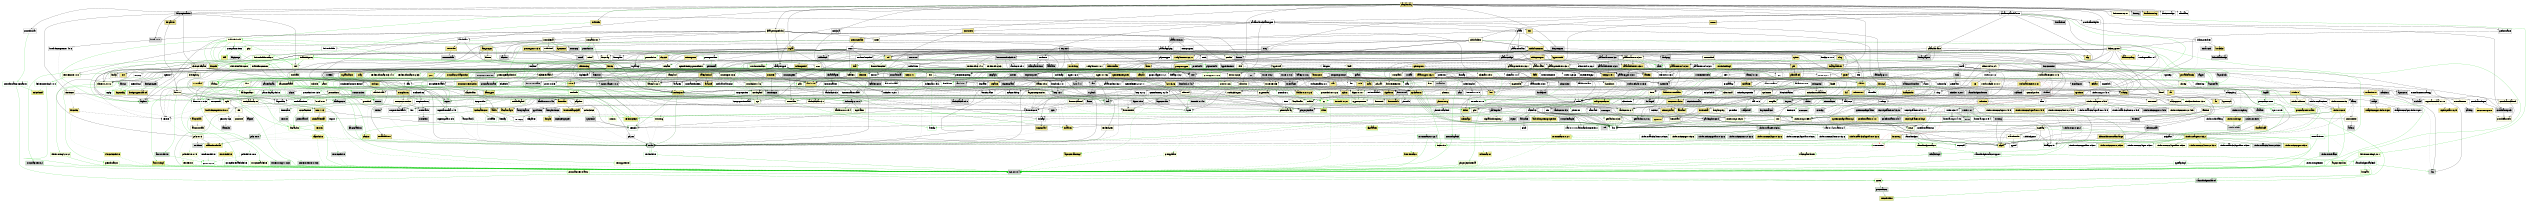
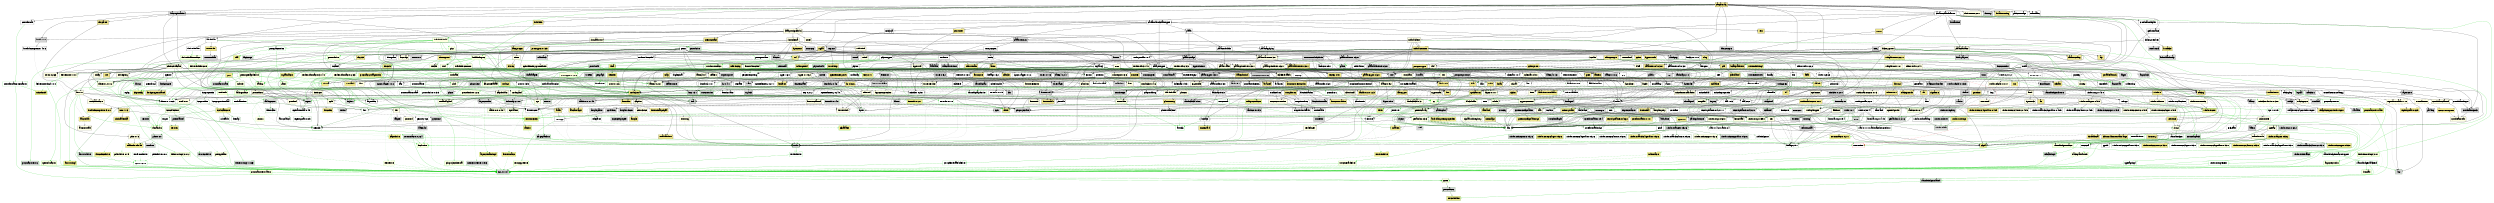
none -> (1061, 75)
(1908, 93) -> (1907, 93)
(1475, 110) -> (1540, 110)
